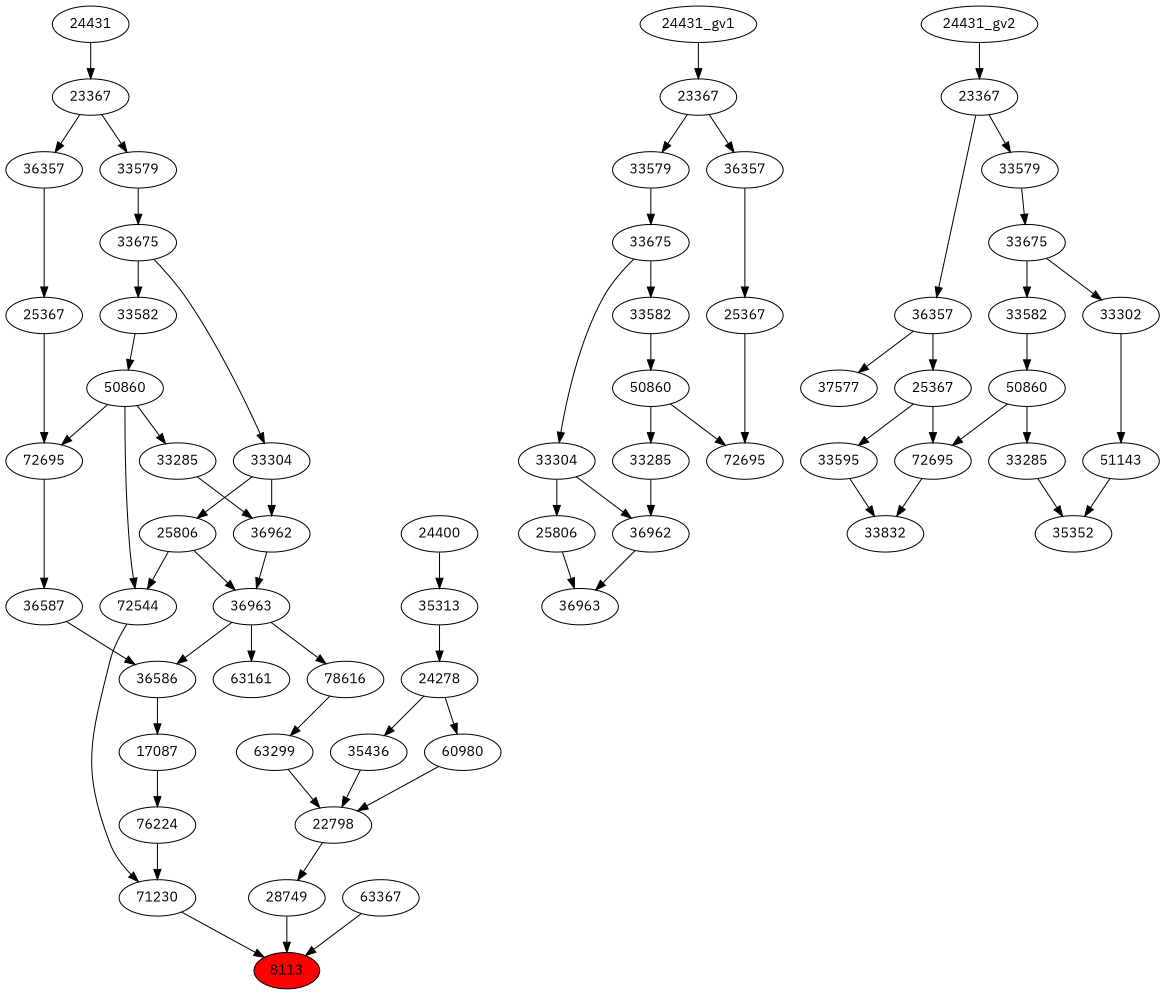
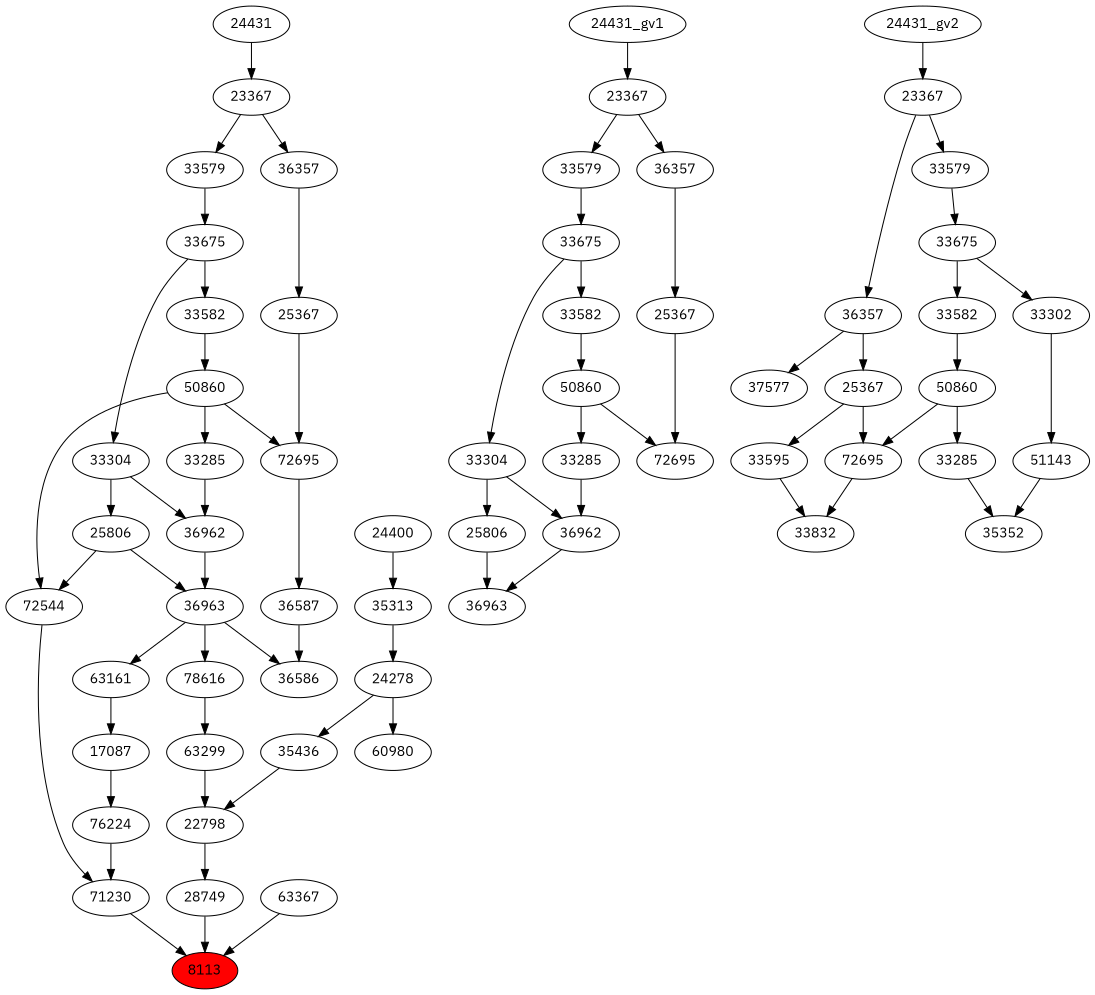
(157, 711) -> (111, 711)
(403, 786) -> none
